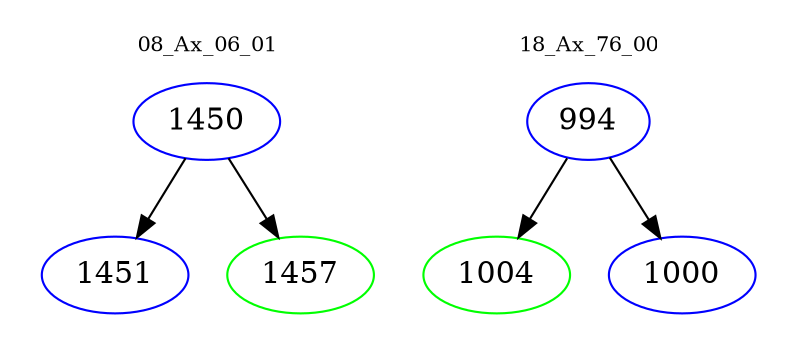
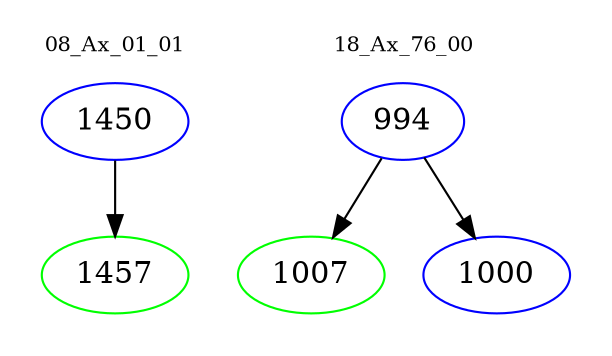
(208, 46) -> (115, 46)
(115, 275) -> none
(497, 275) -> (311, 275)
